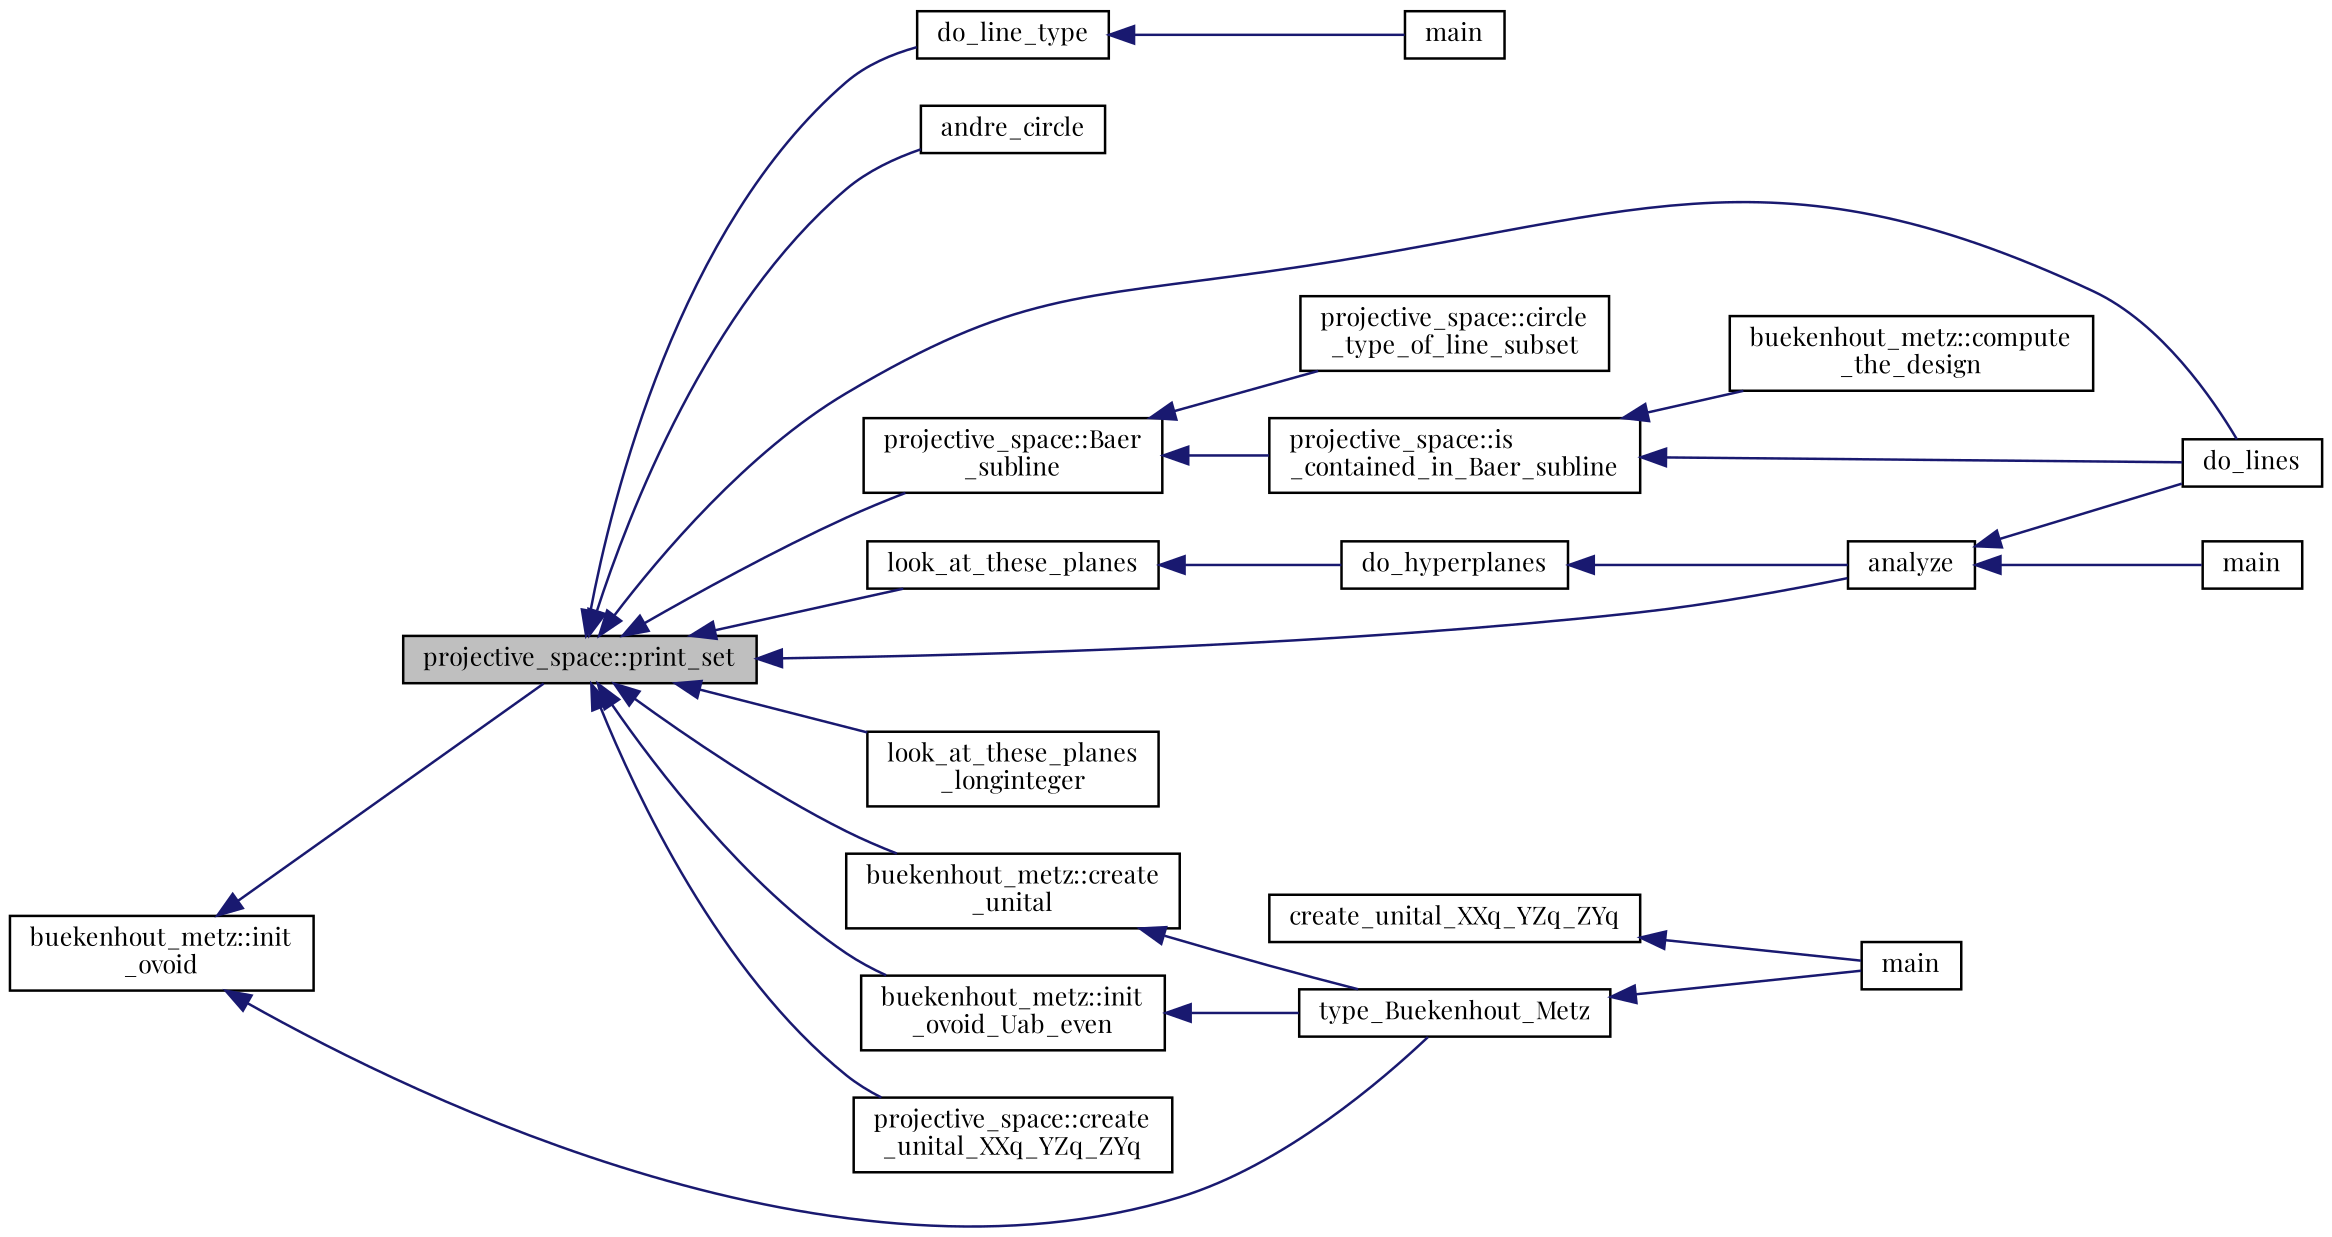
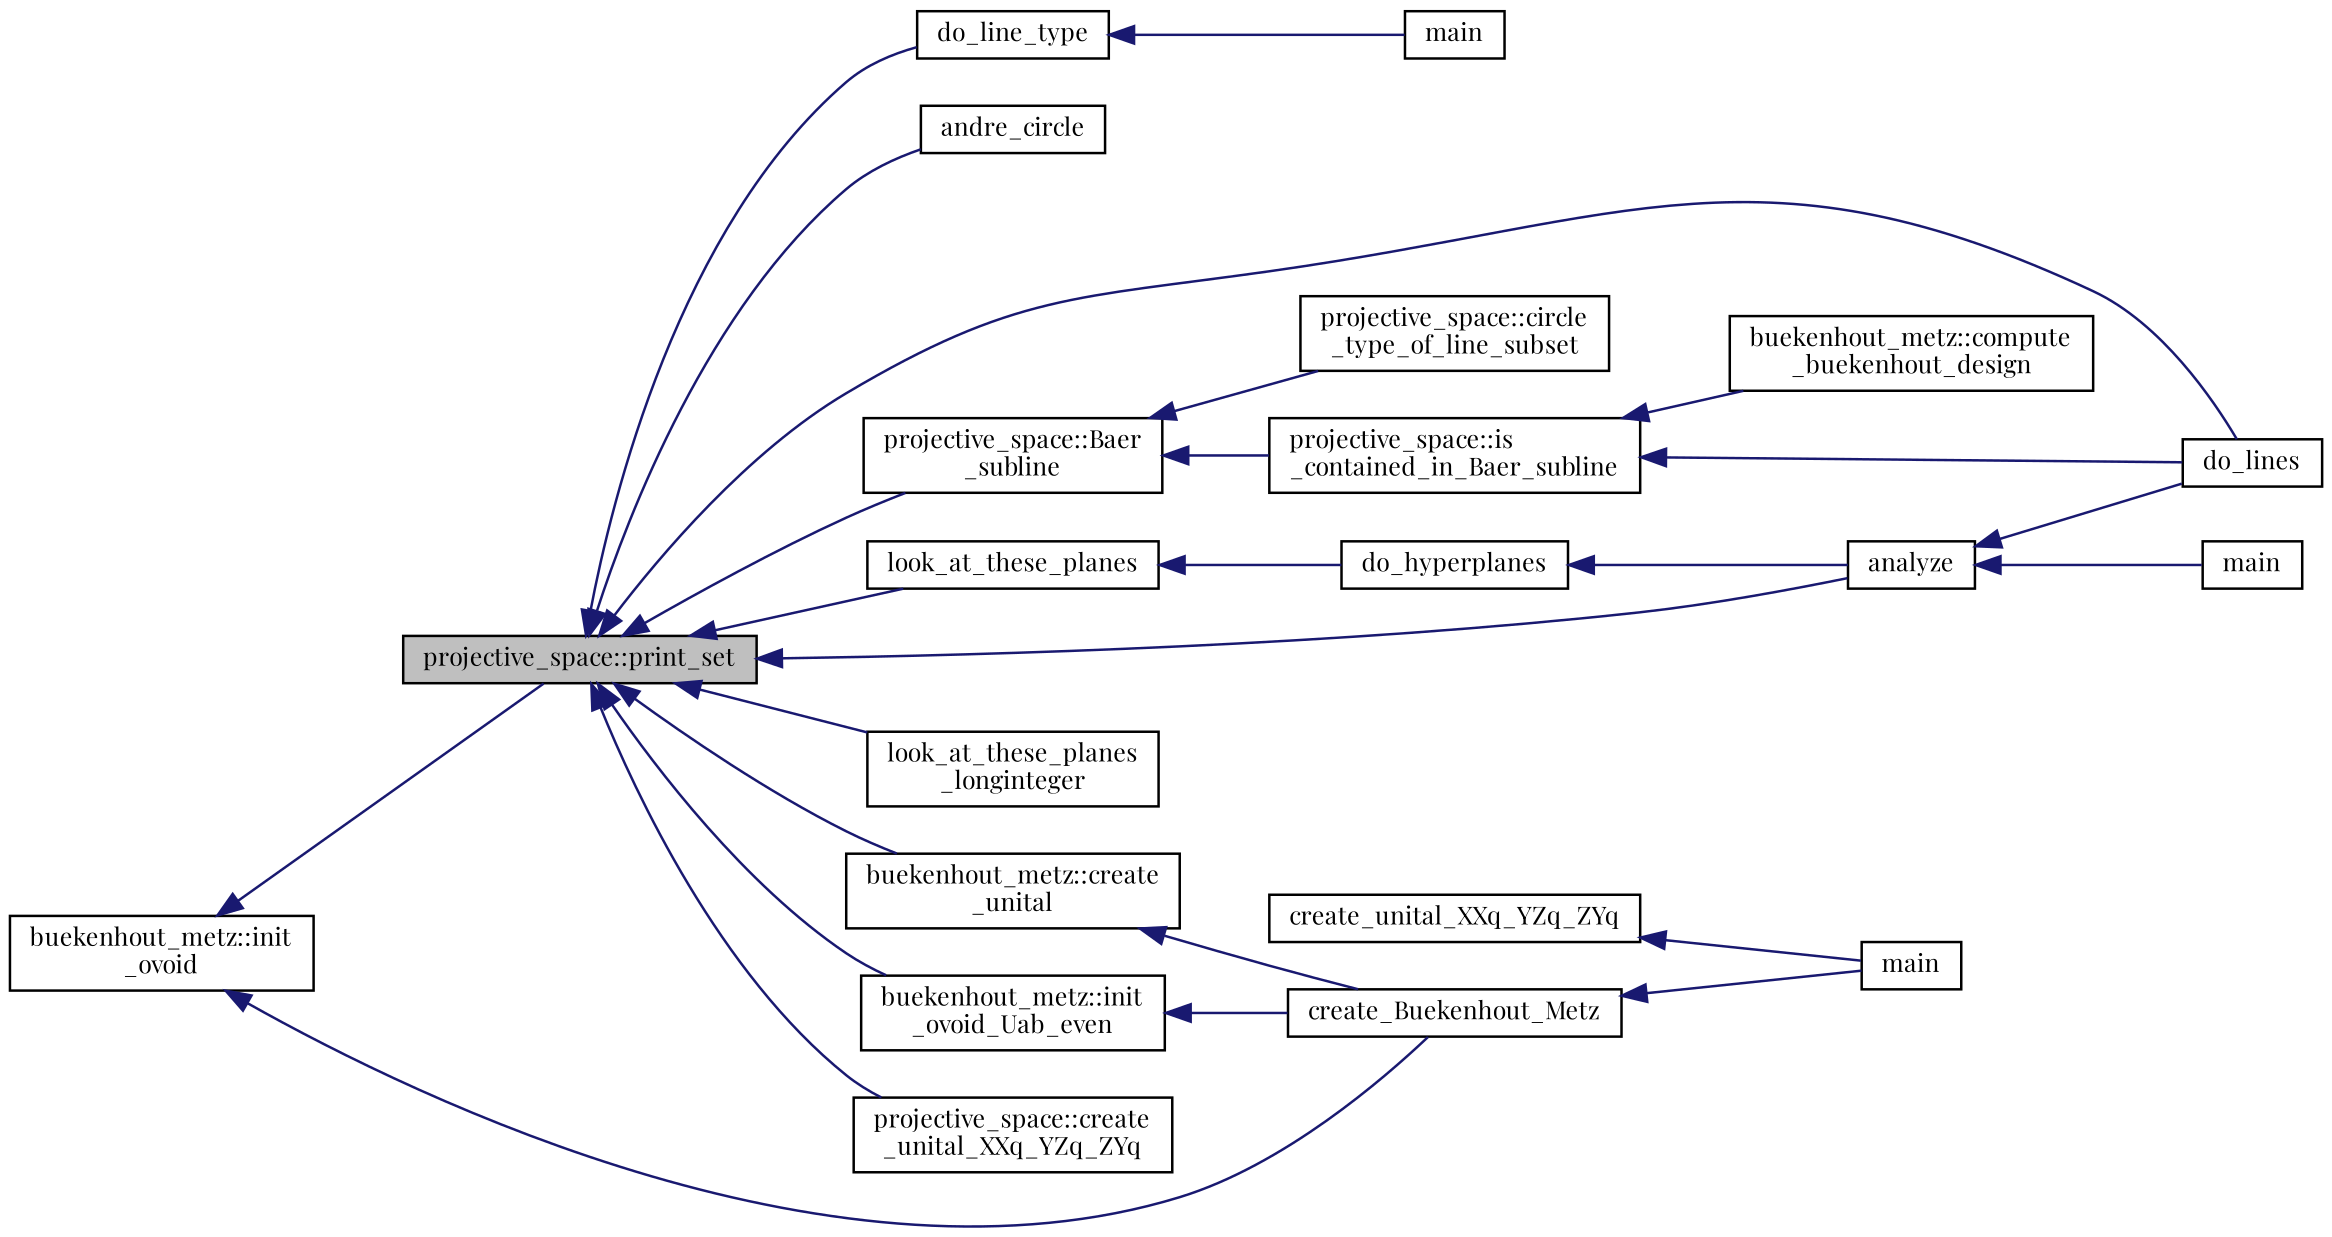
(1911, 353) -> (1911, 353)
(1455, 1013) -> (1455, 1013)
